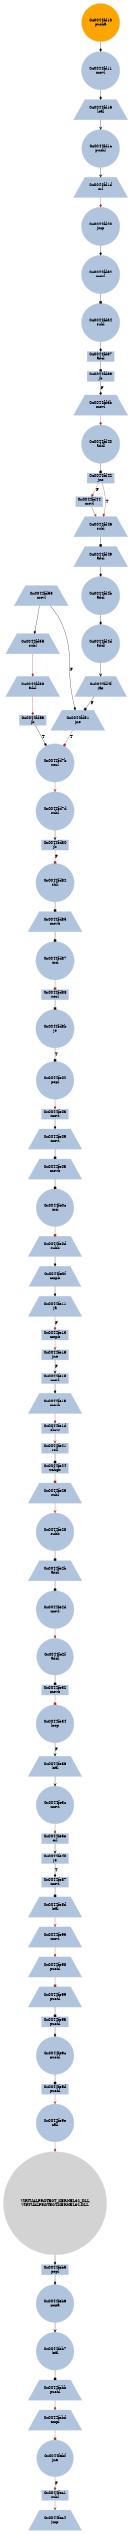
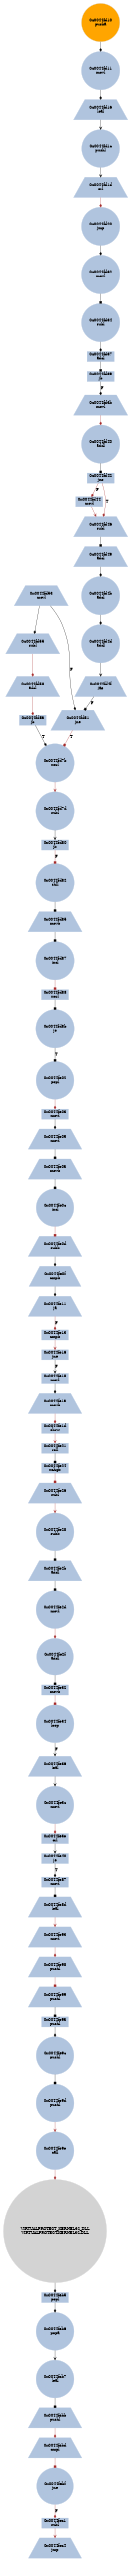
(55, 2089) -> (55, 2103)
